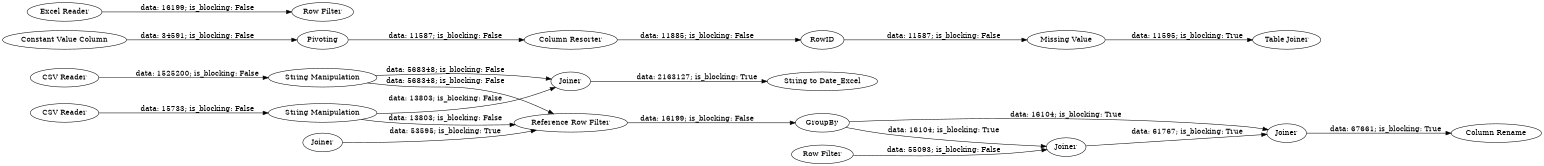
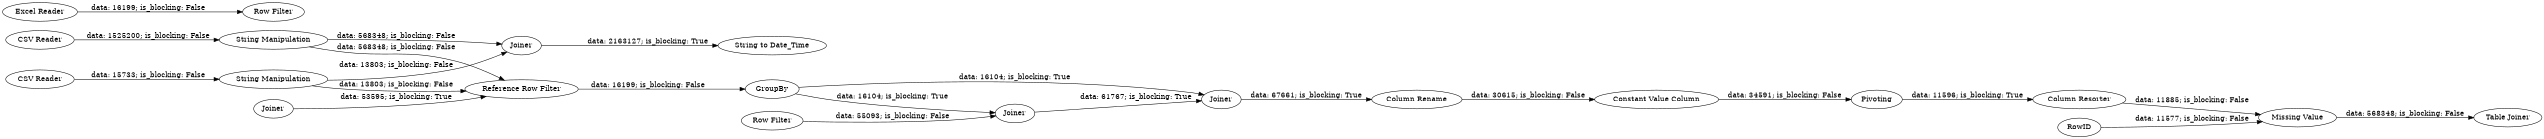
(446, 36) -> (1968, 96)
(944, 36) -> (2192, 119)
(1187, 36) -> (2405, 114)
(706, 40) -> (2189, 109)
(822, 81) -> (772, 46)
none -> (1526, 99)
